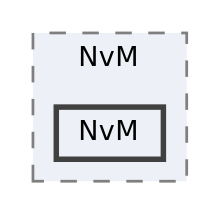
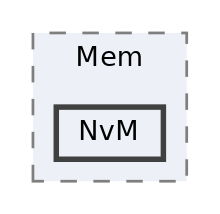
(110, 59) -> (110, 59)
